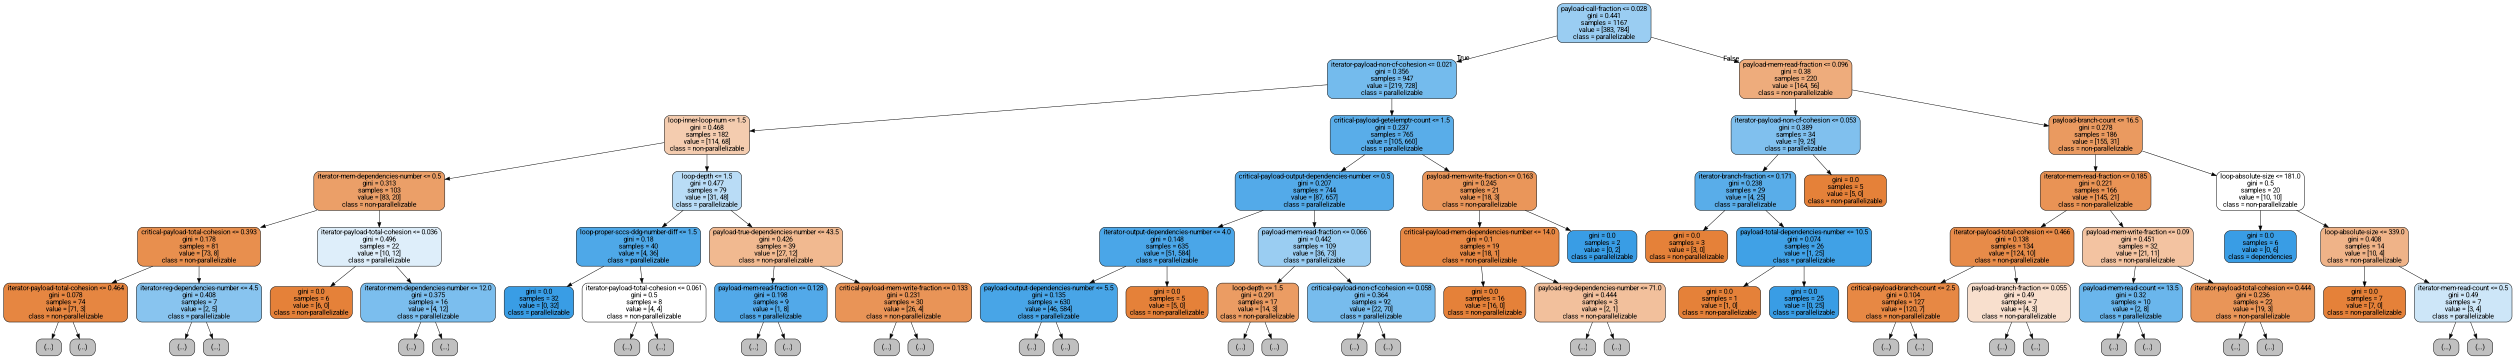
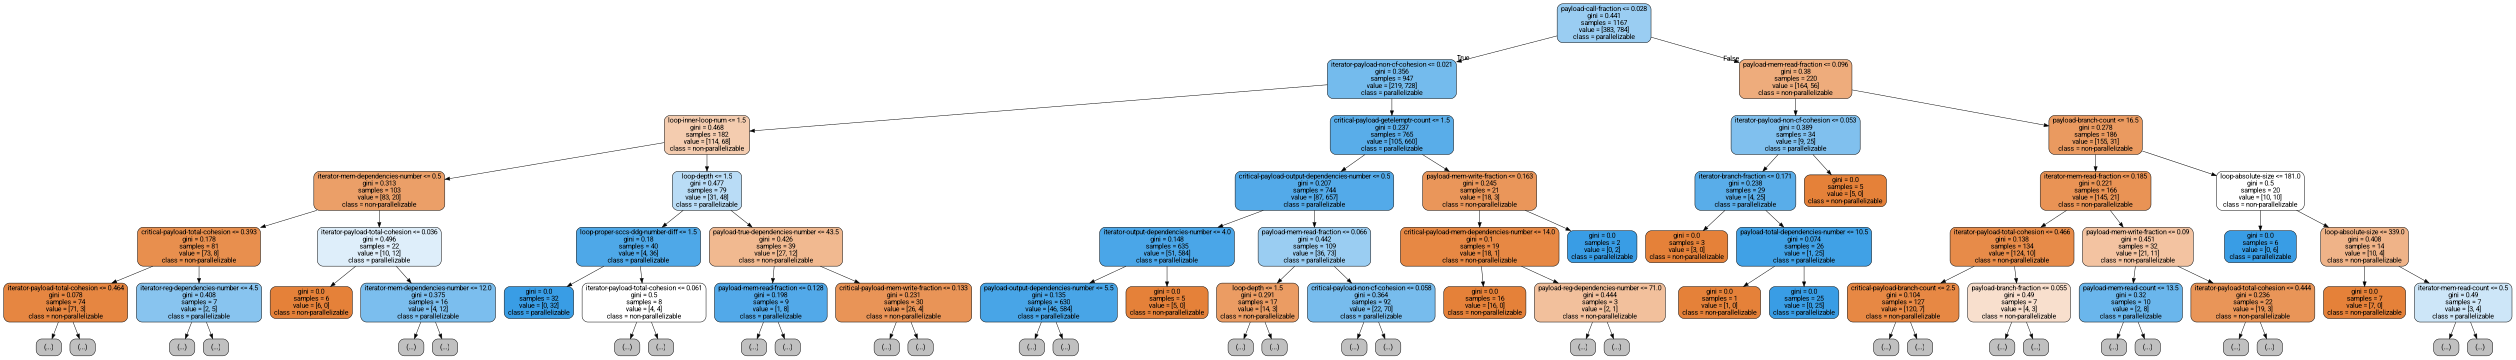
(2260, 247) -> (2260, 247)
